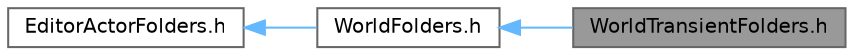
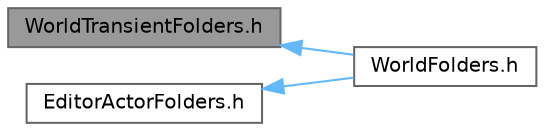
(546, 28) -> (328, 51)
